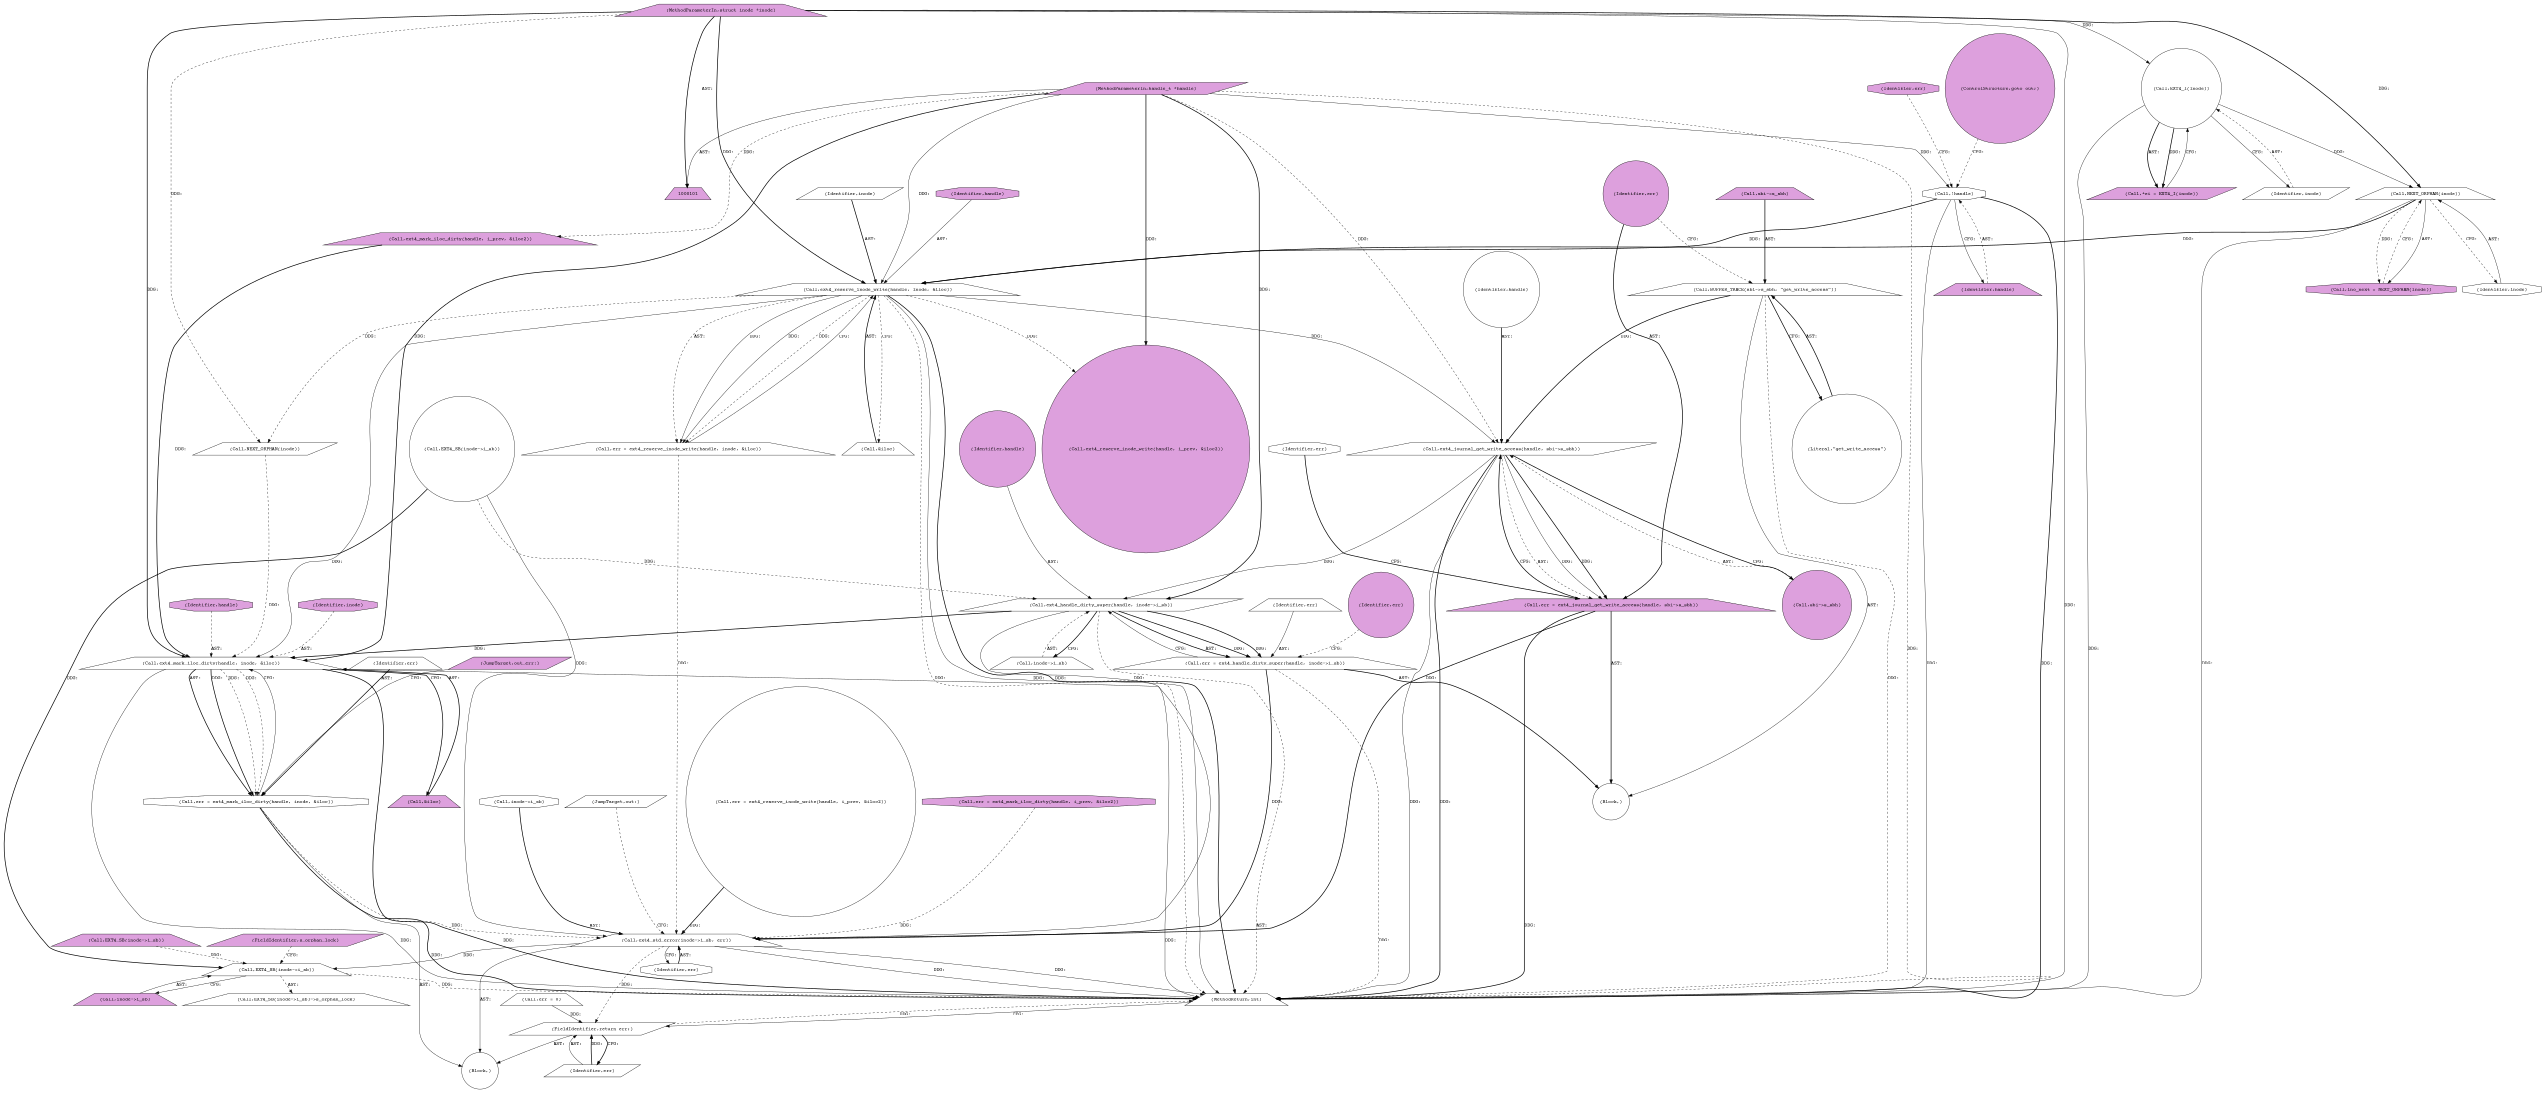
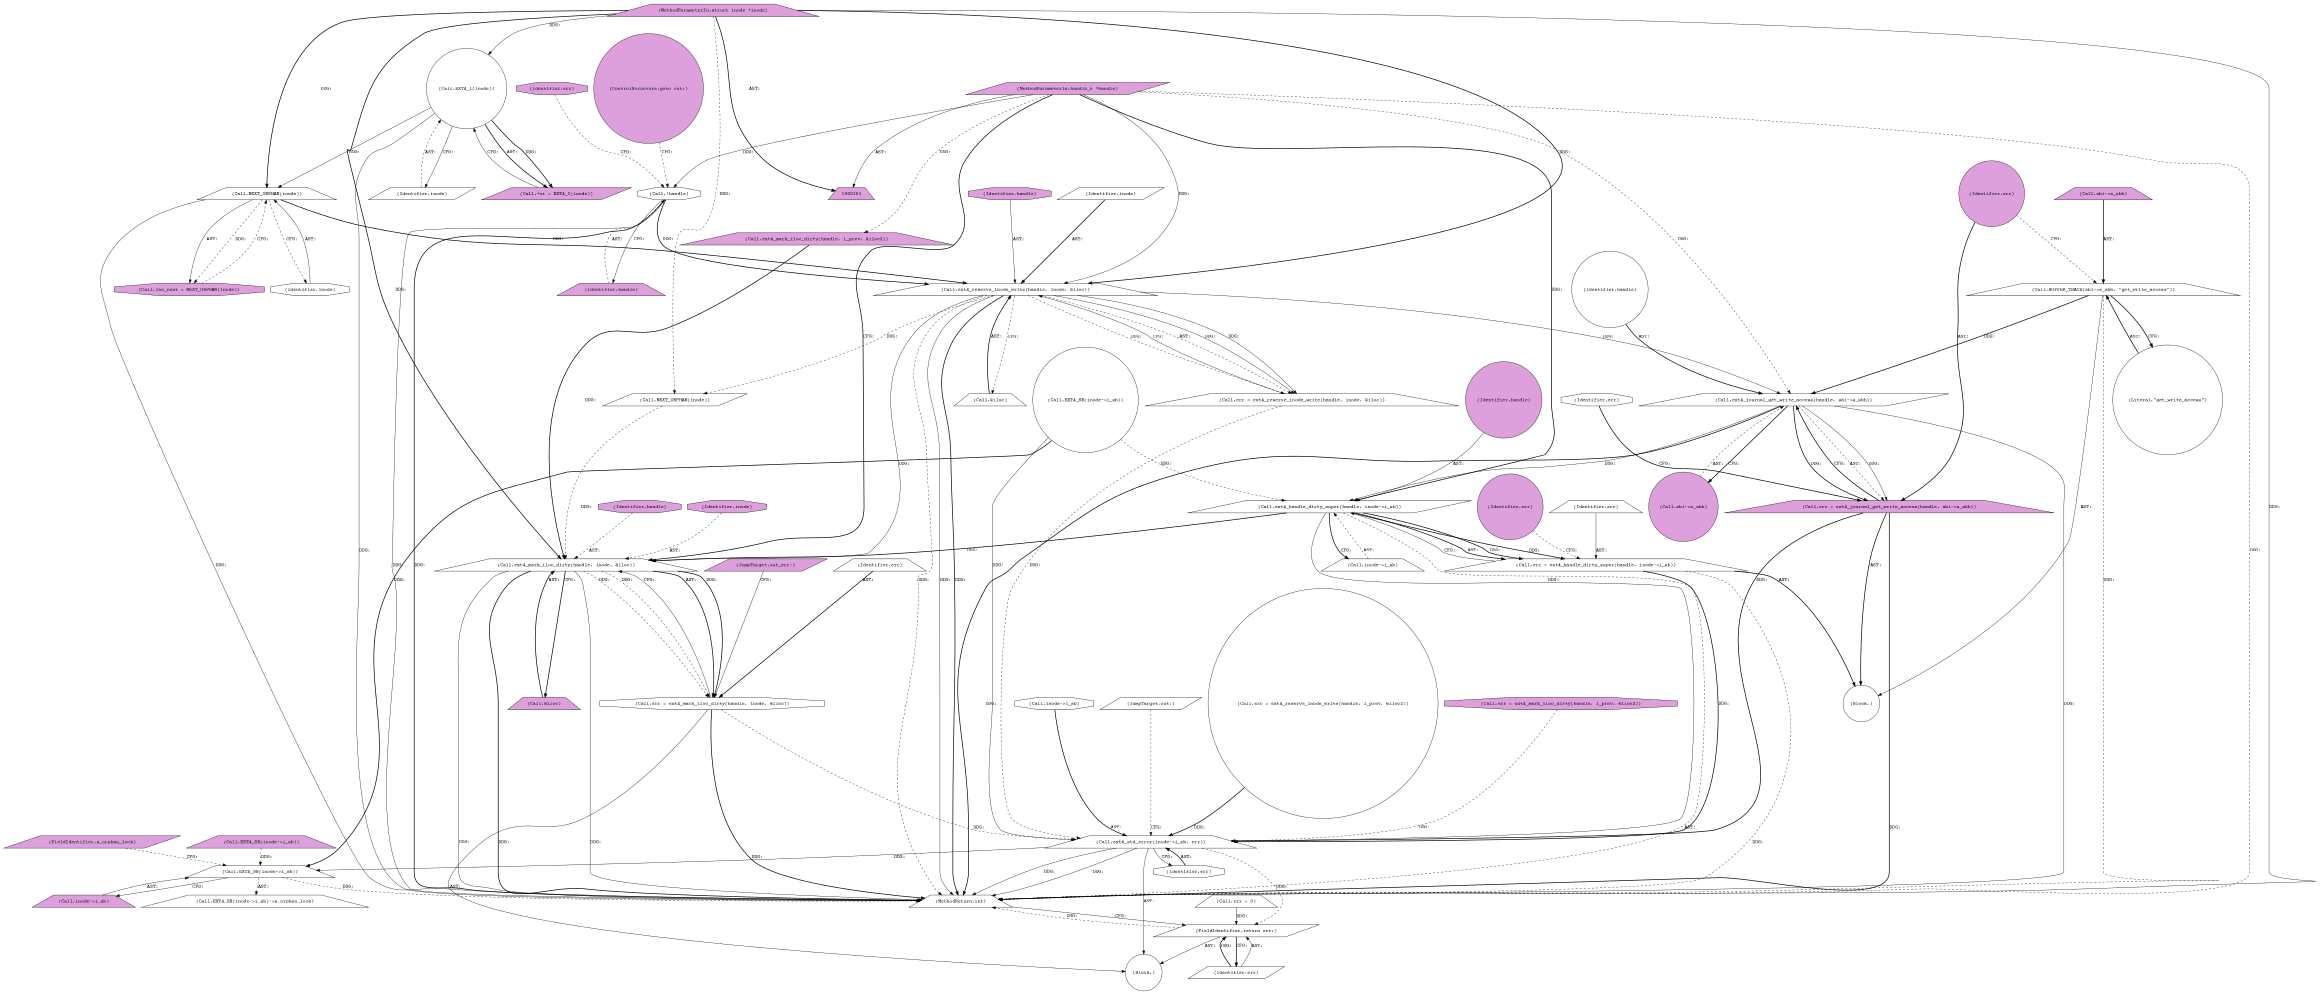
(421, 336) -> (870, 336)
(1146, 449) -> none
